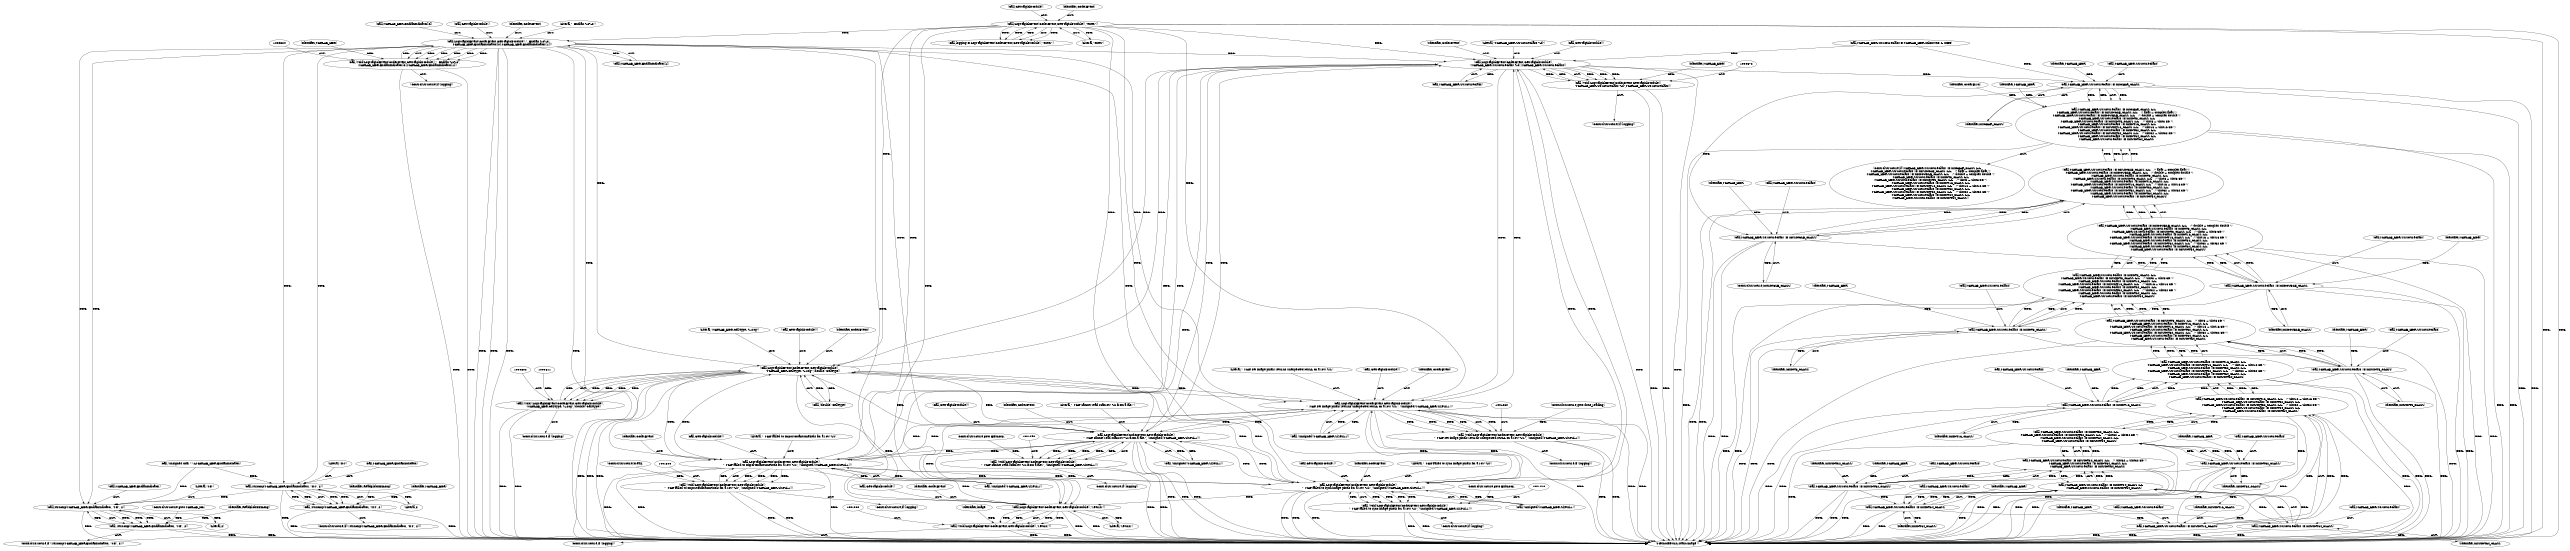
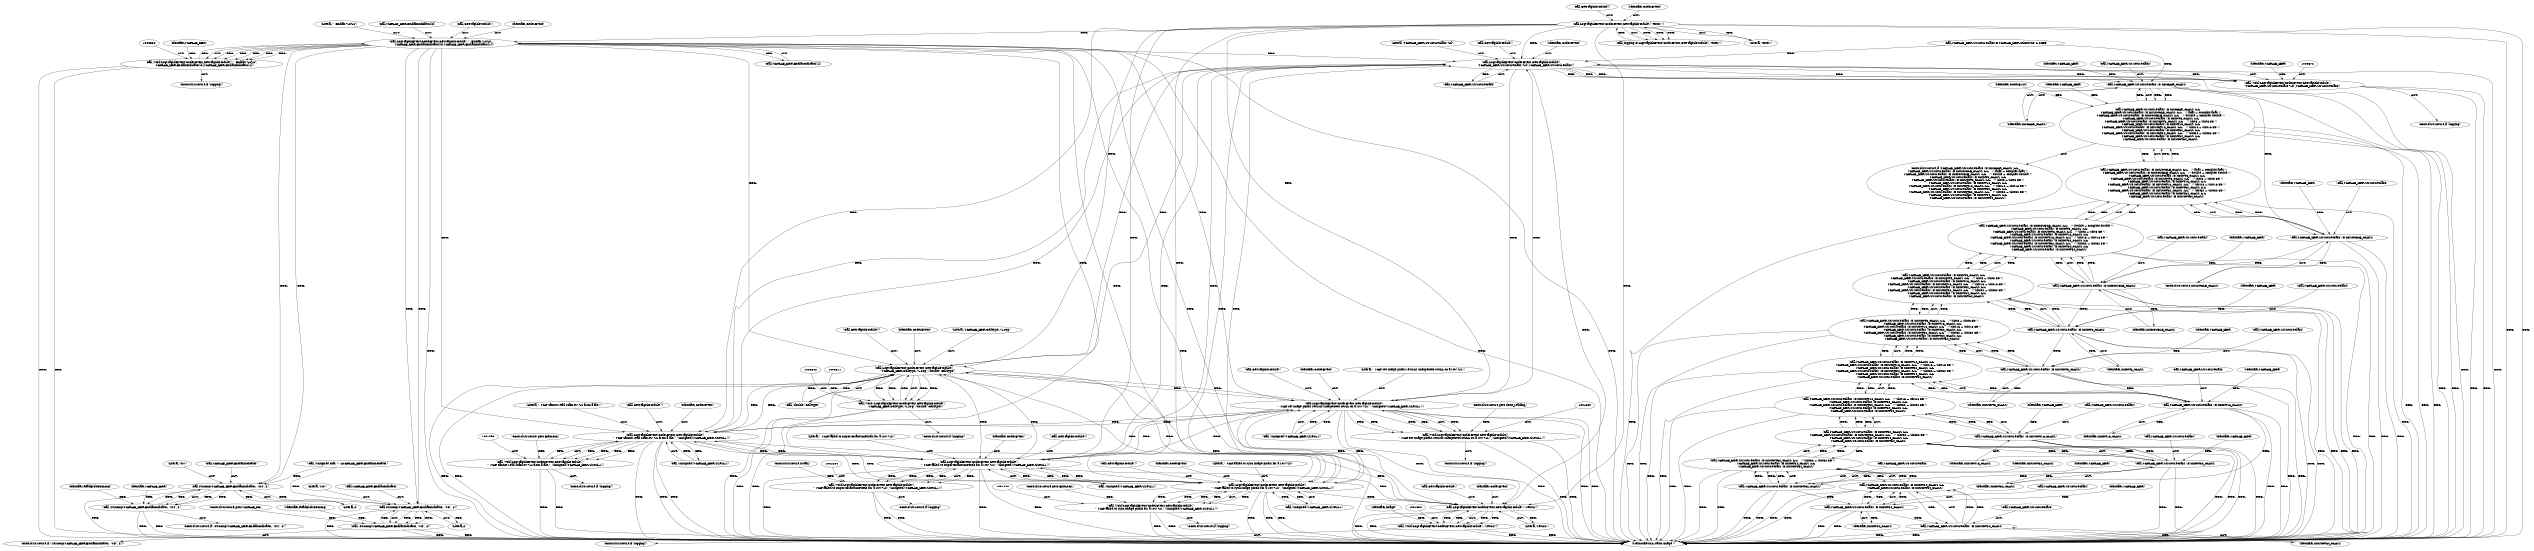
(2385, 389) -> (2018, 389)
(2228, 497) -> (2121, 454)
